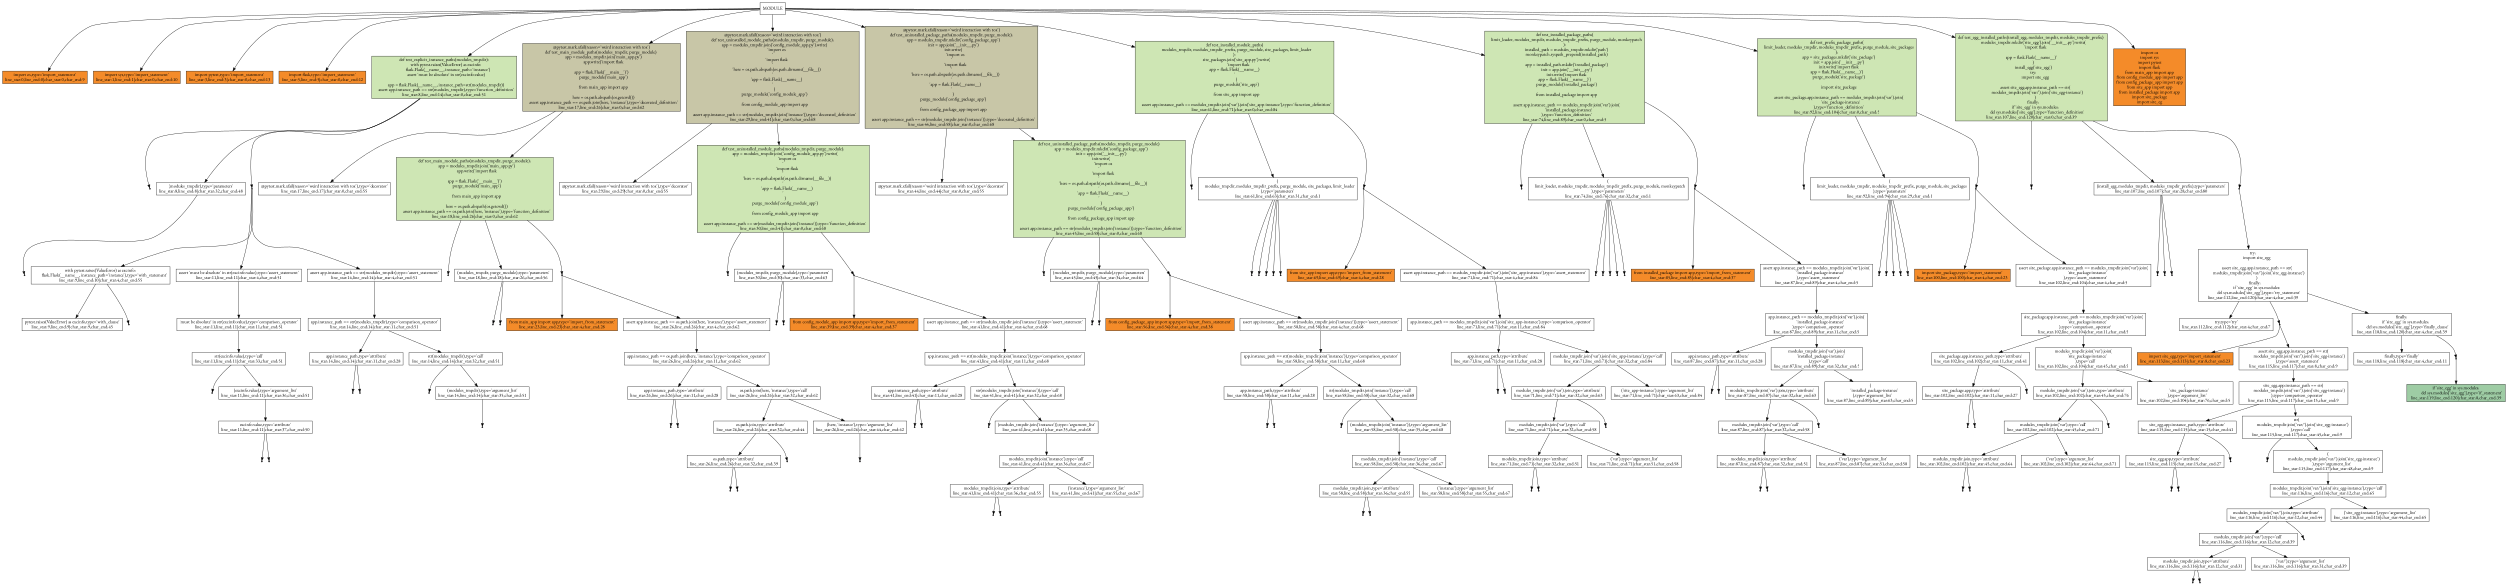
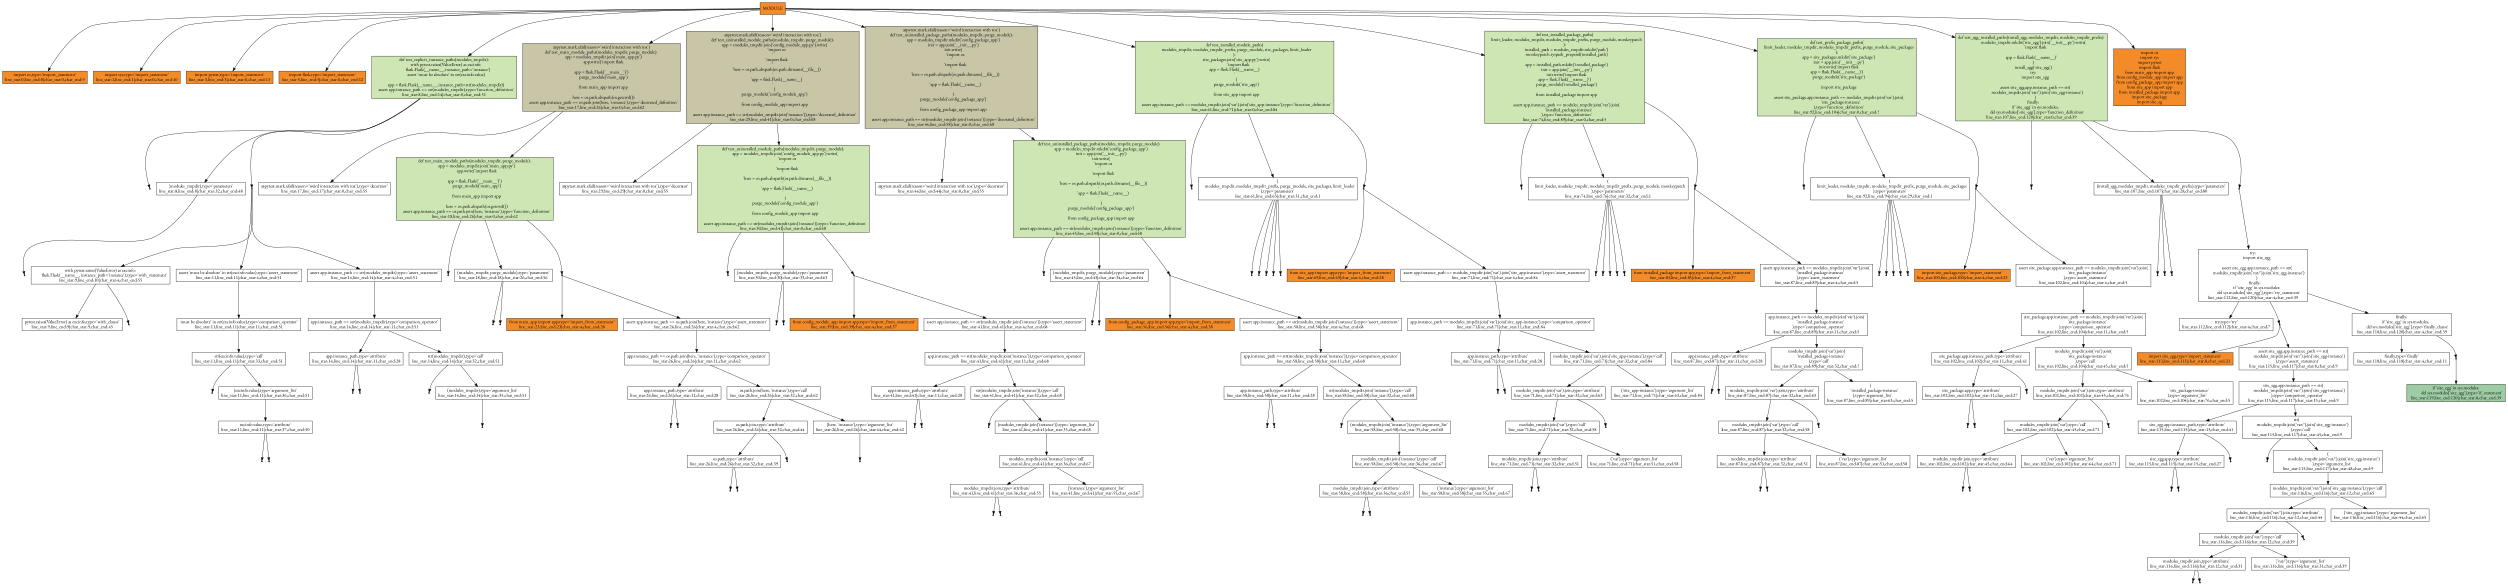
(773, 9) -> (773, 9)
